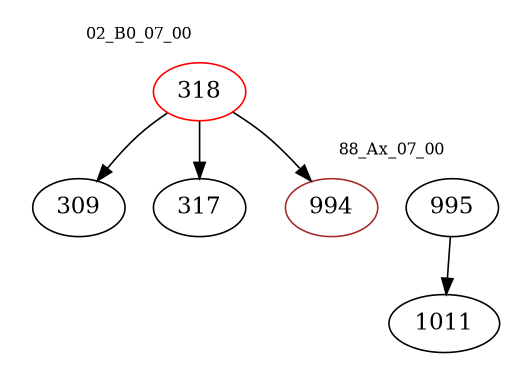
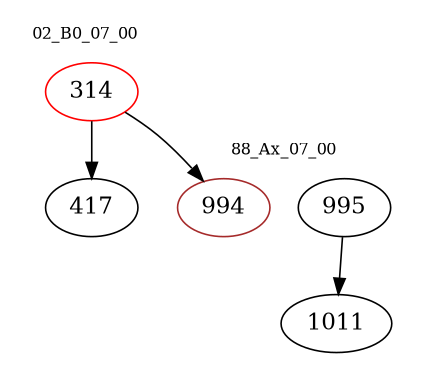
(200, 92) -> (92, 92)
(79, 208) -> none
(200, 208) -> (92, 208)
